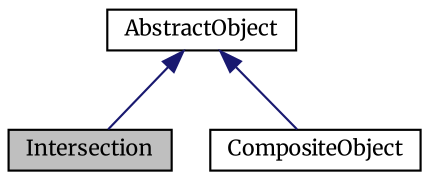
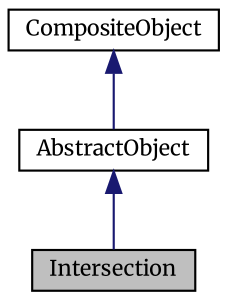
(267, 98) -> (114, 101)
